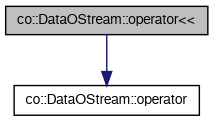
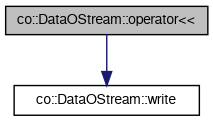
(107, 100) -> (107, 100)
